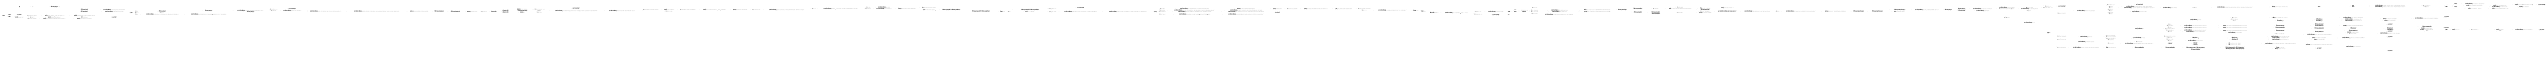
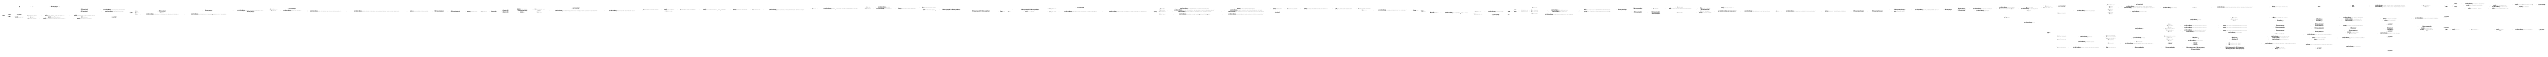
(1524, 12) -> (1524, 12)
